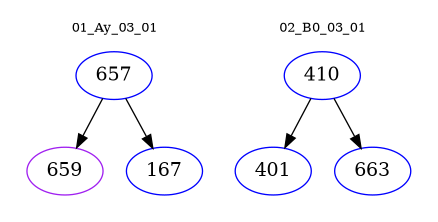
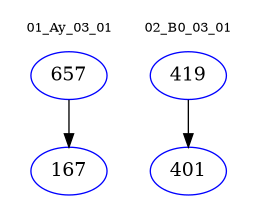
(322, 76) -> (188, 76)
(65, 171) -> none
(373, 171) -> none
